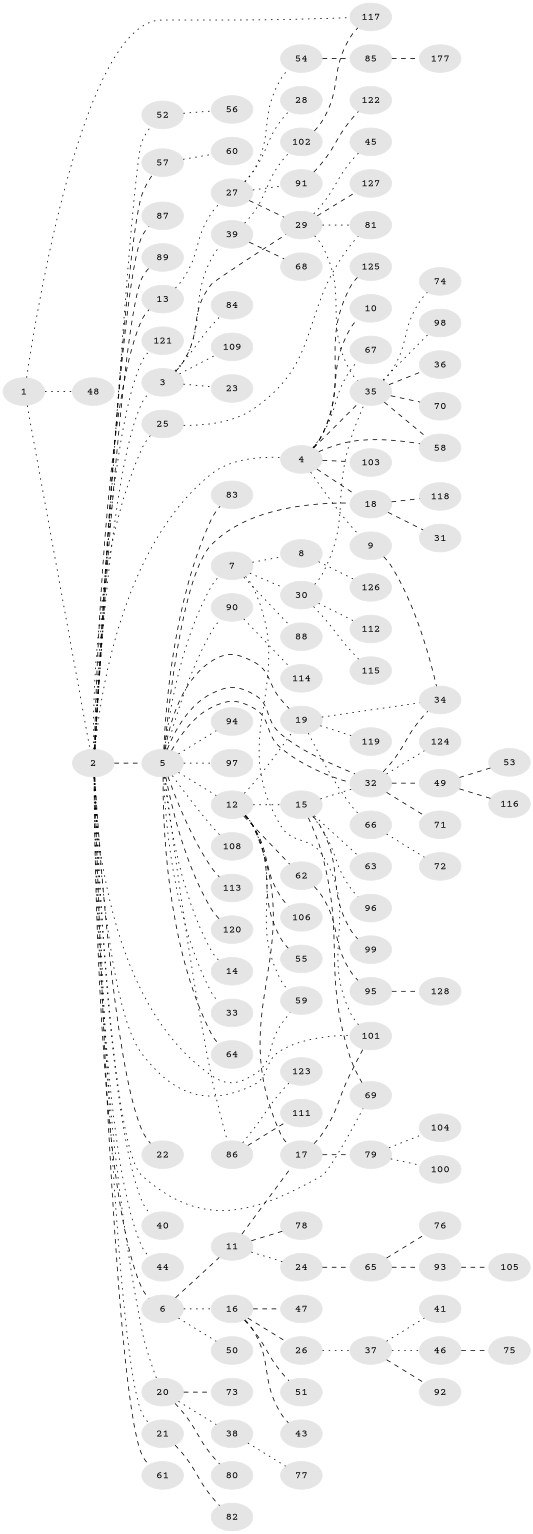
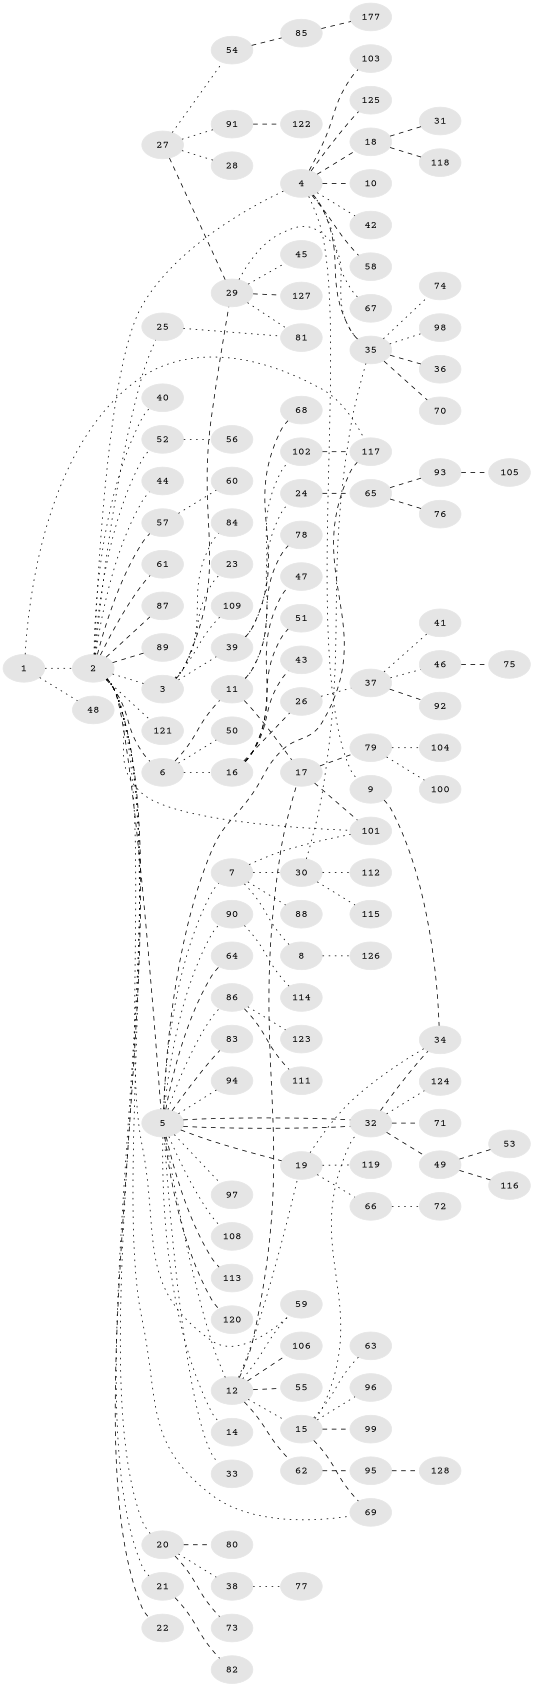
none -> (371, 225)
(163, 299) -> none
(405, 420) -> none
(197, 573) -> (262, 778)
